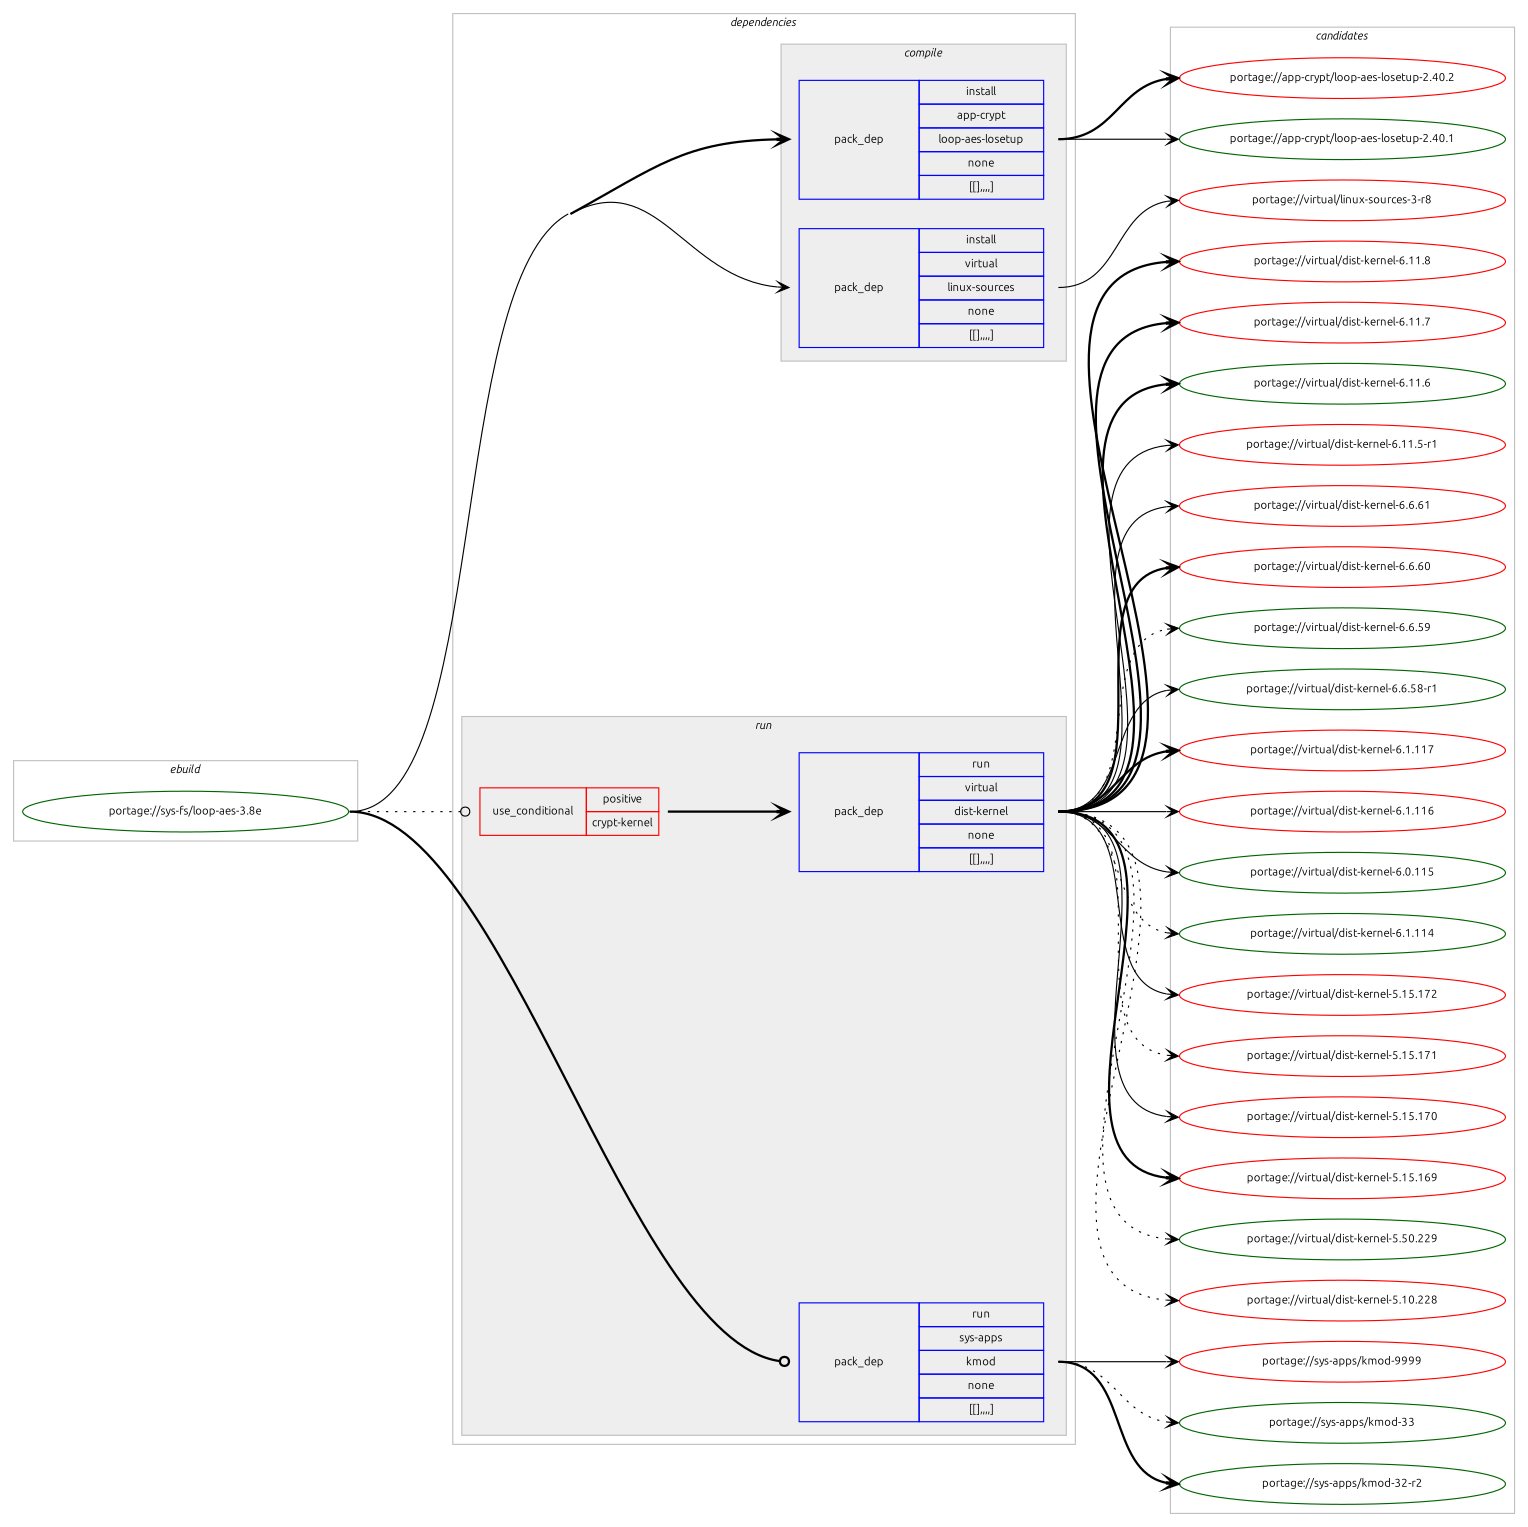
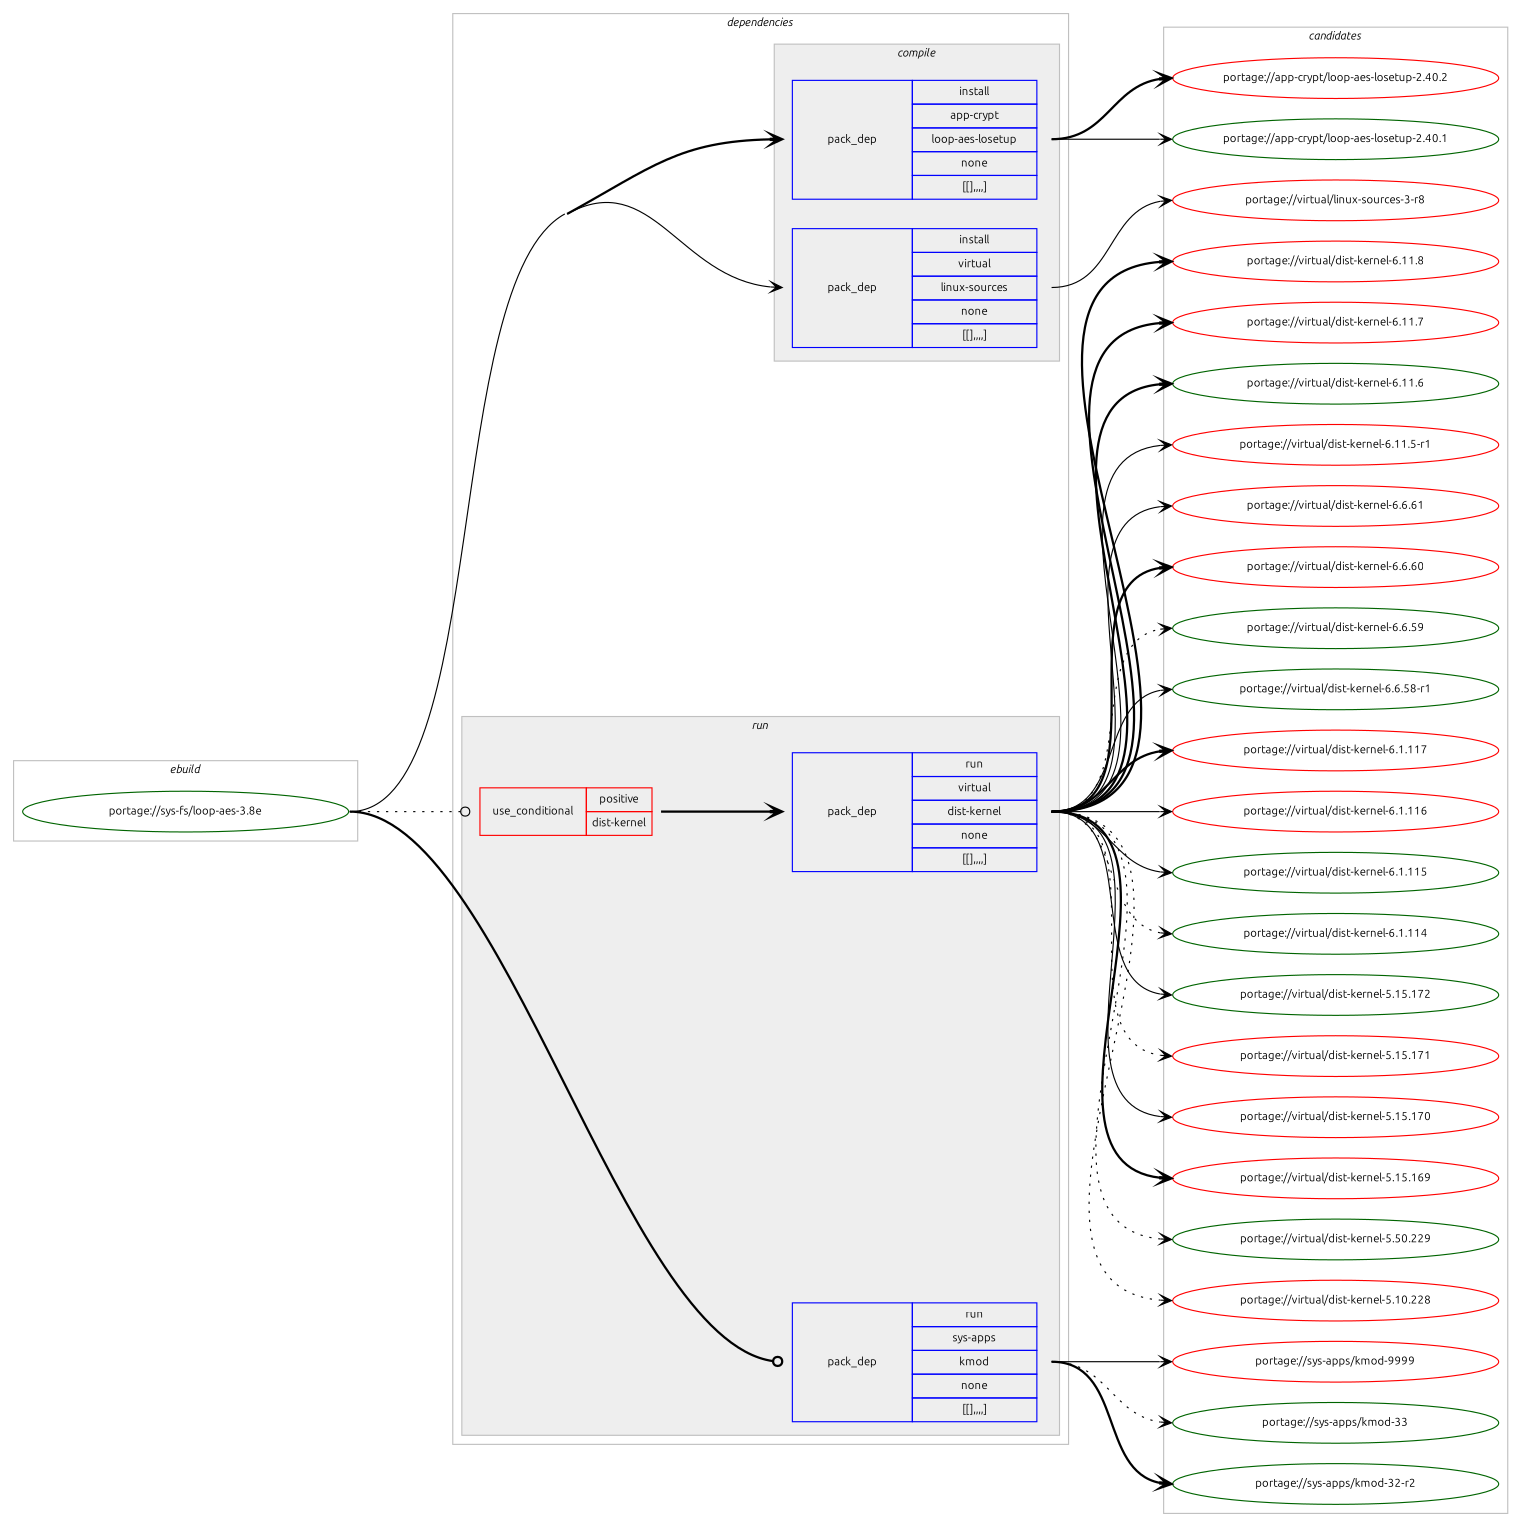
(623, 823) -> (619, 823)
(1342, 873) -> (1336, 873)
(1342, 995) -> (1336, 995)
